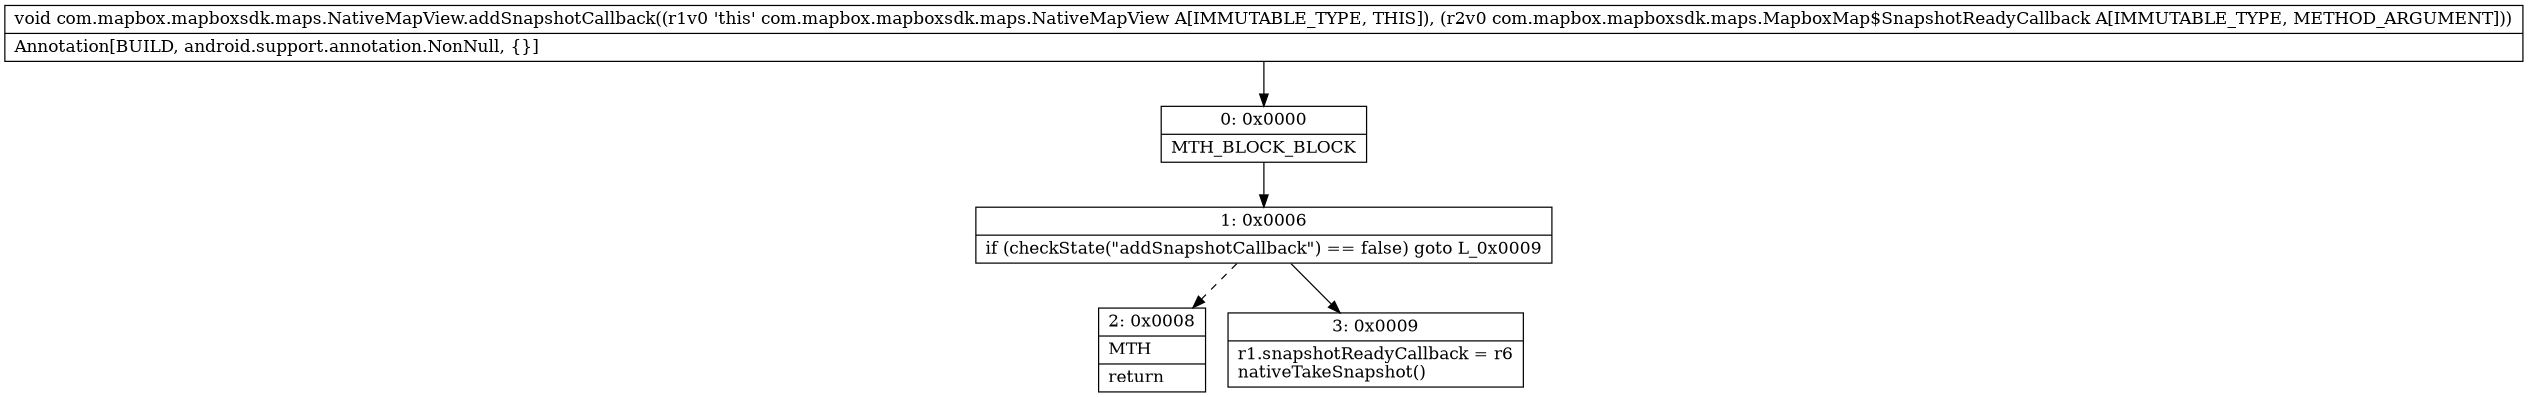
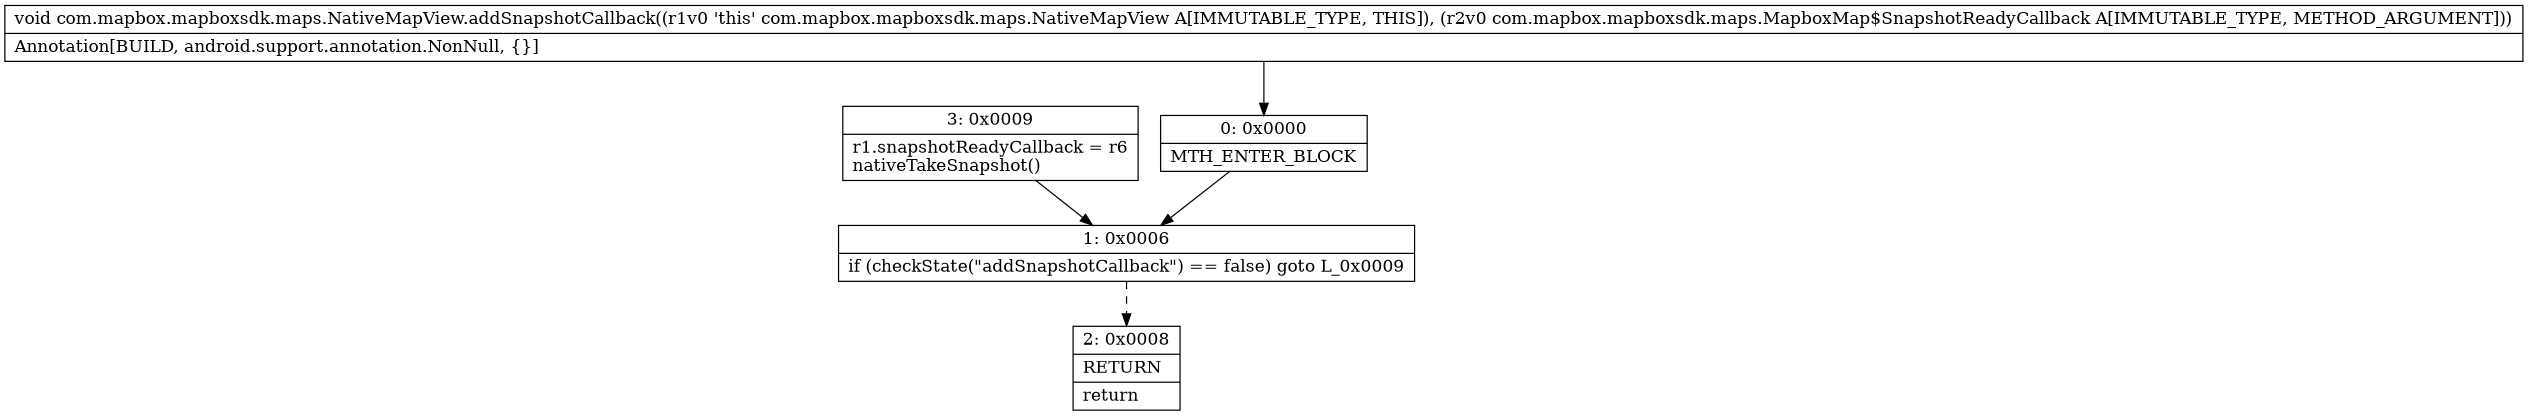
(1264, 148) -> (1264, 157)
(1311, 284) -> (1059, 199)
(1130, 349) -> (1122, 368)
